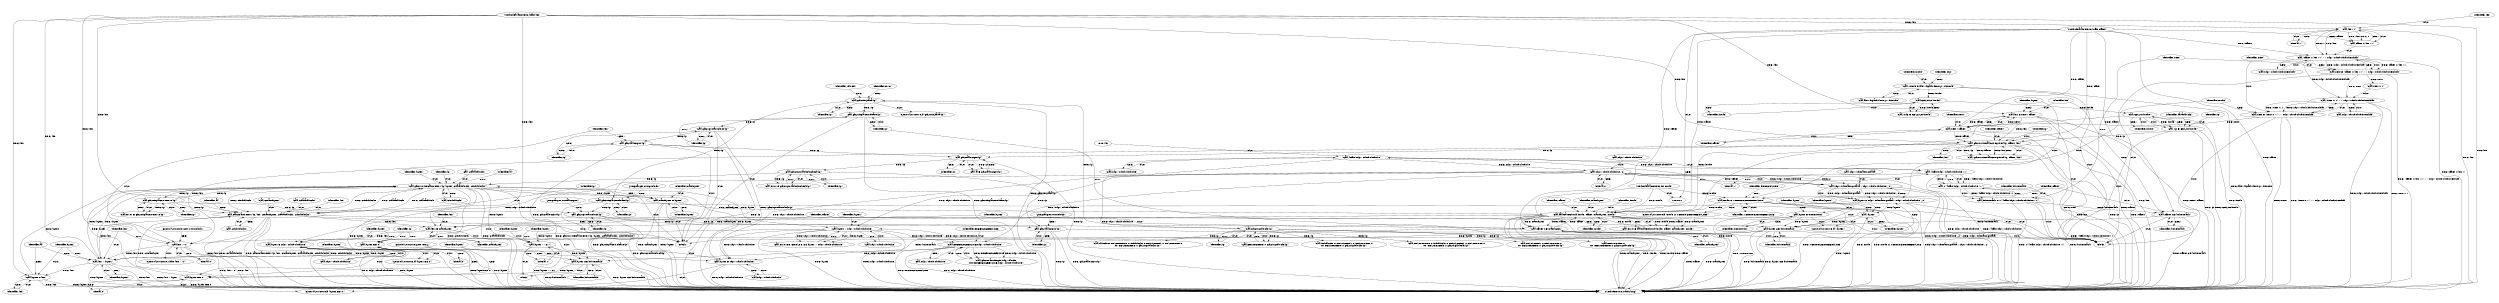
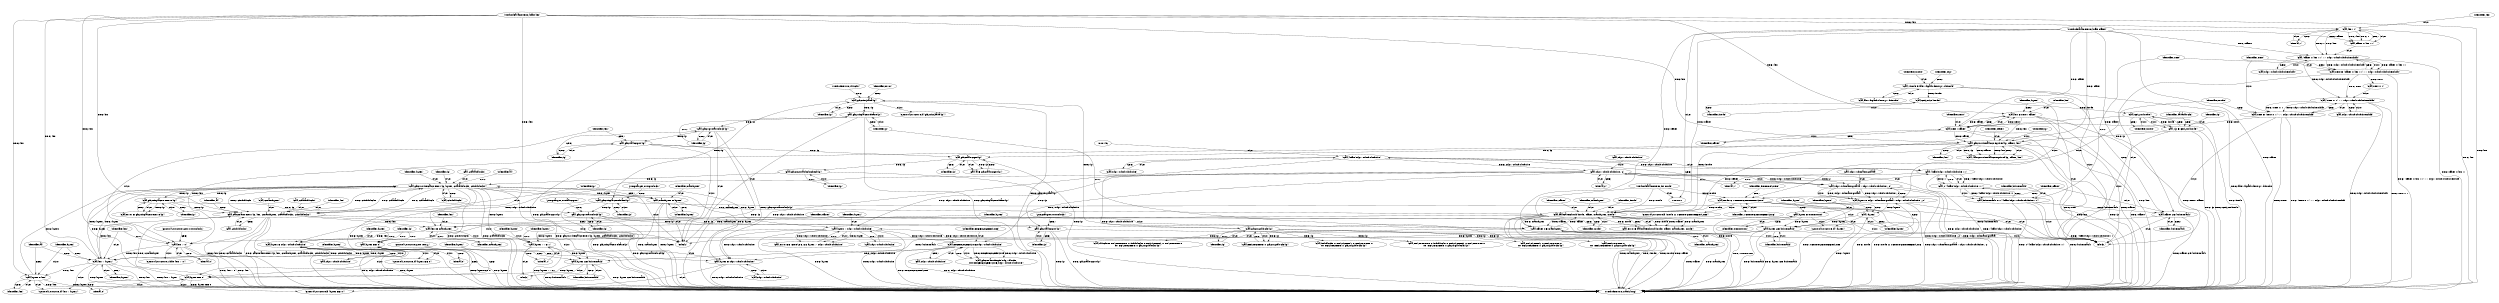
(846, 86) -> (846, 86)
(1915, 115) -> none
(1995, 158) -> (1995, 158)
(788, 186) -> none
none -> (58, 292)
